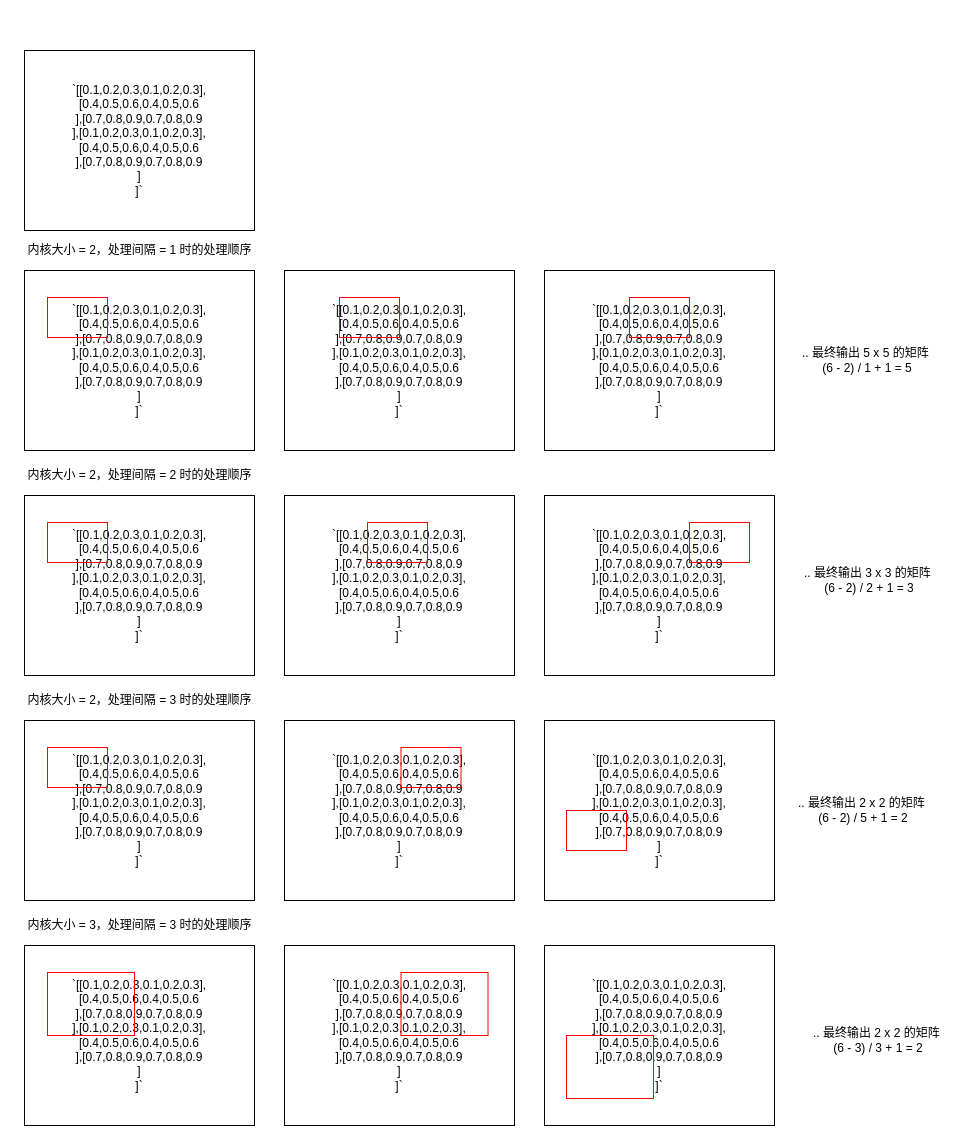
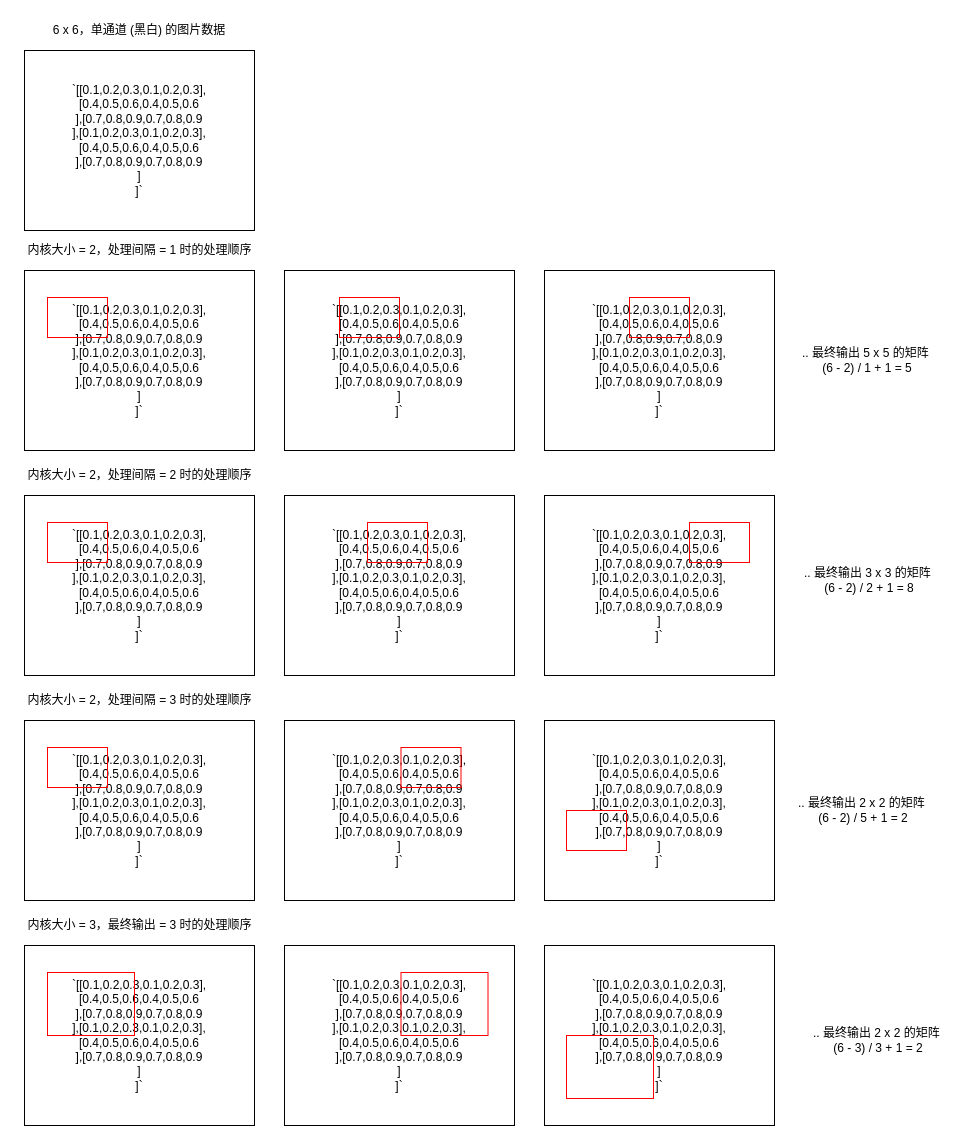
none -> (140, 31)
(870, 581) -> (870, 581)
(140, 926) -> (140, 926)
